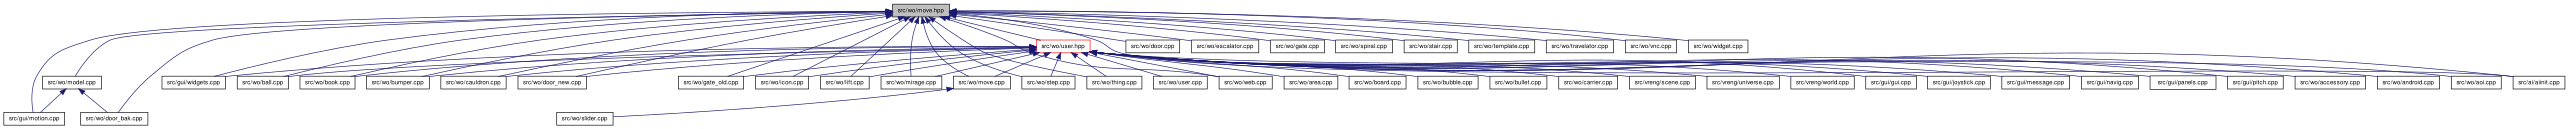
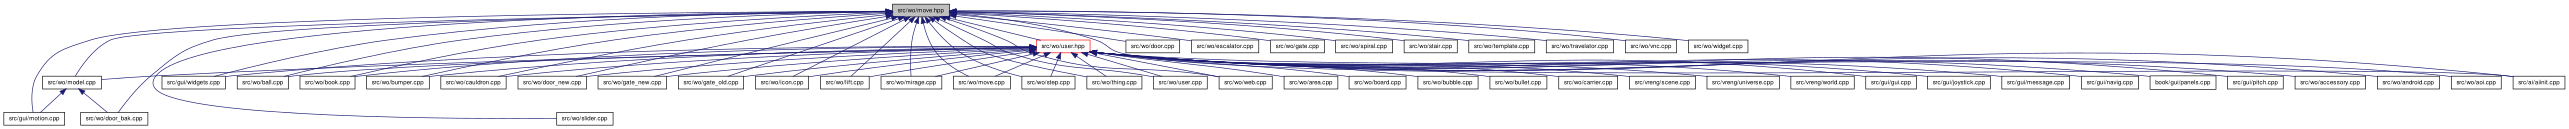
none -> (566, 59)
none -> (1042, 62)
none -> (632, 83)
(2183, 83) -> (2183, 83)
(780, 106) -> (309, 37)
